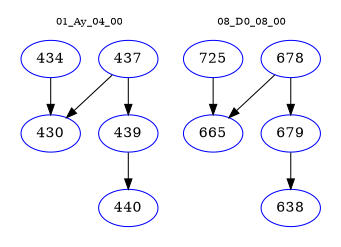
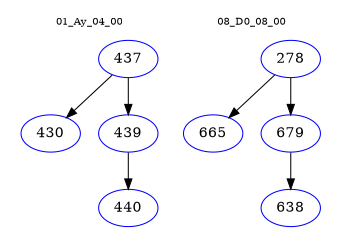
(51, 59) -> none
(213, 59) -> none
(291, 59) -> (291, 59)
